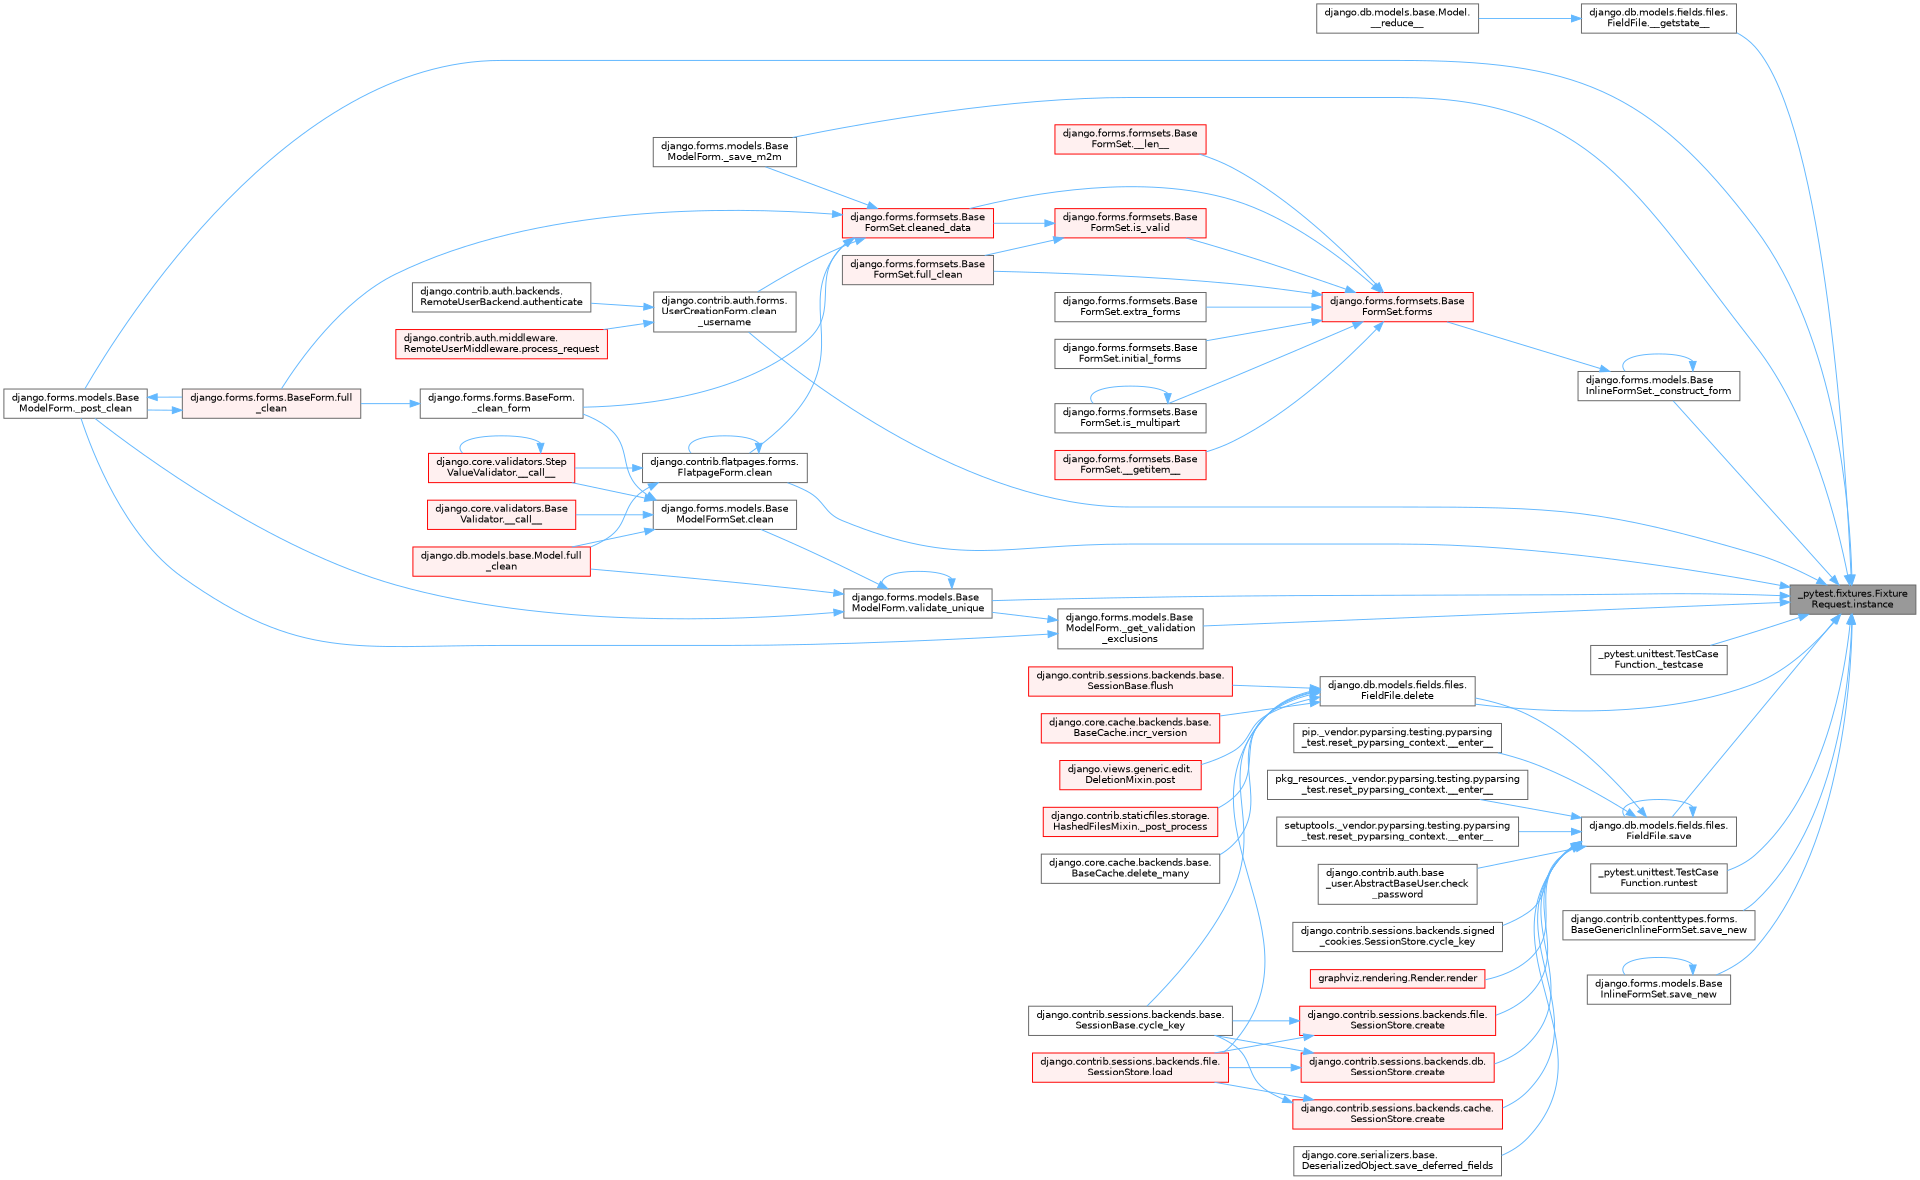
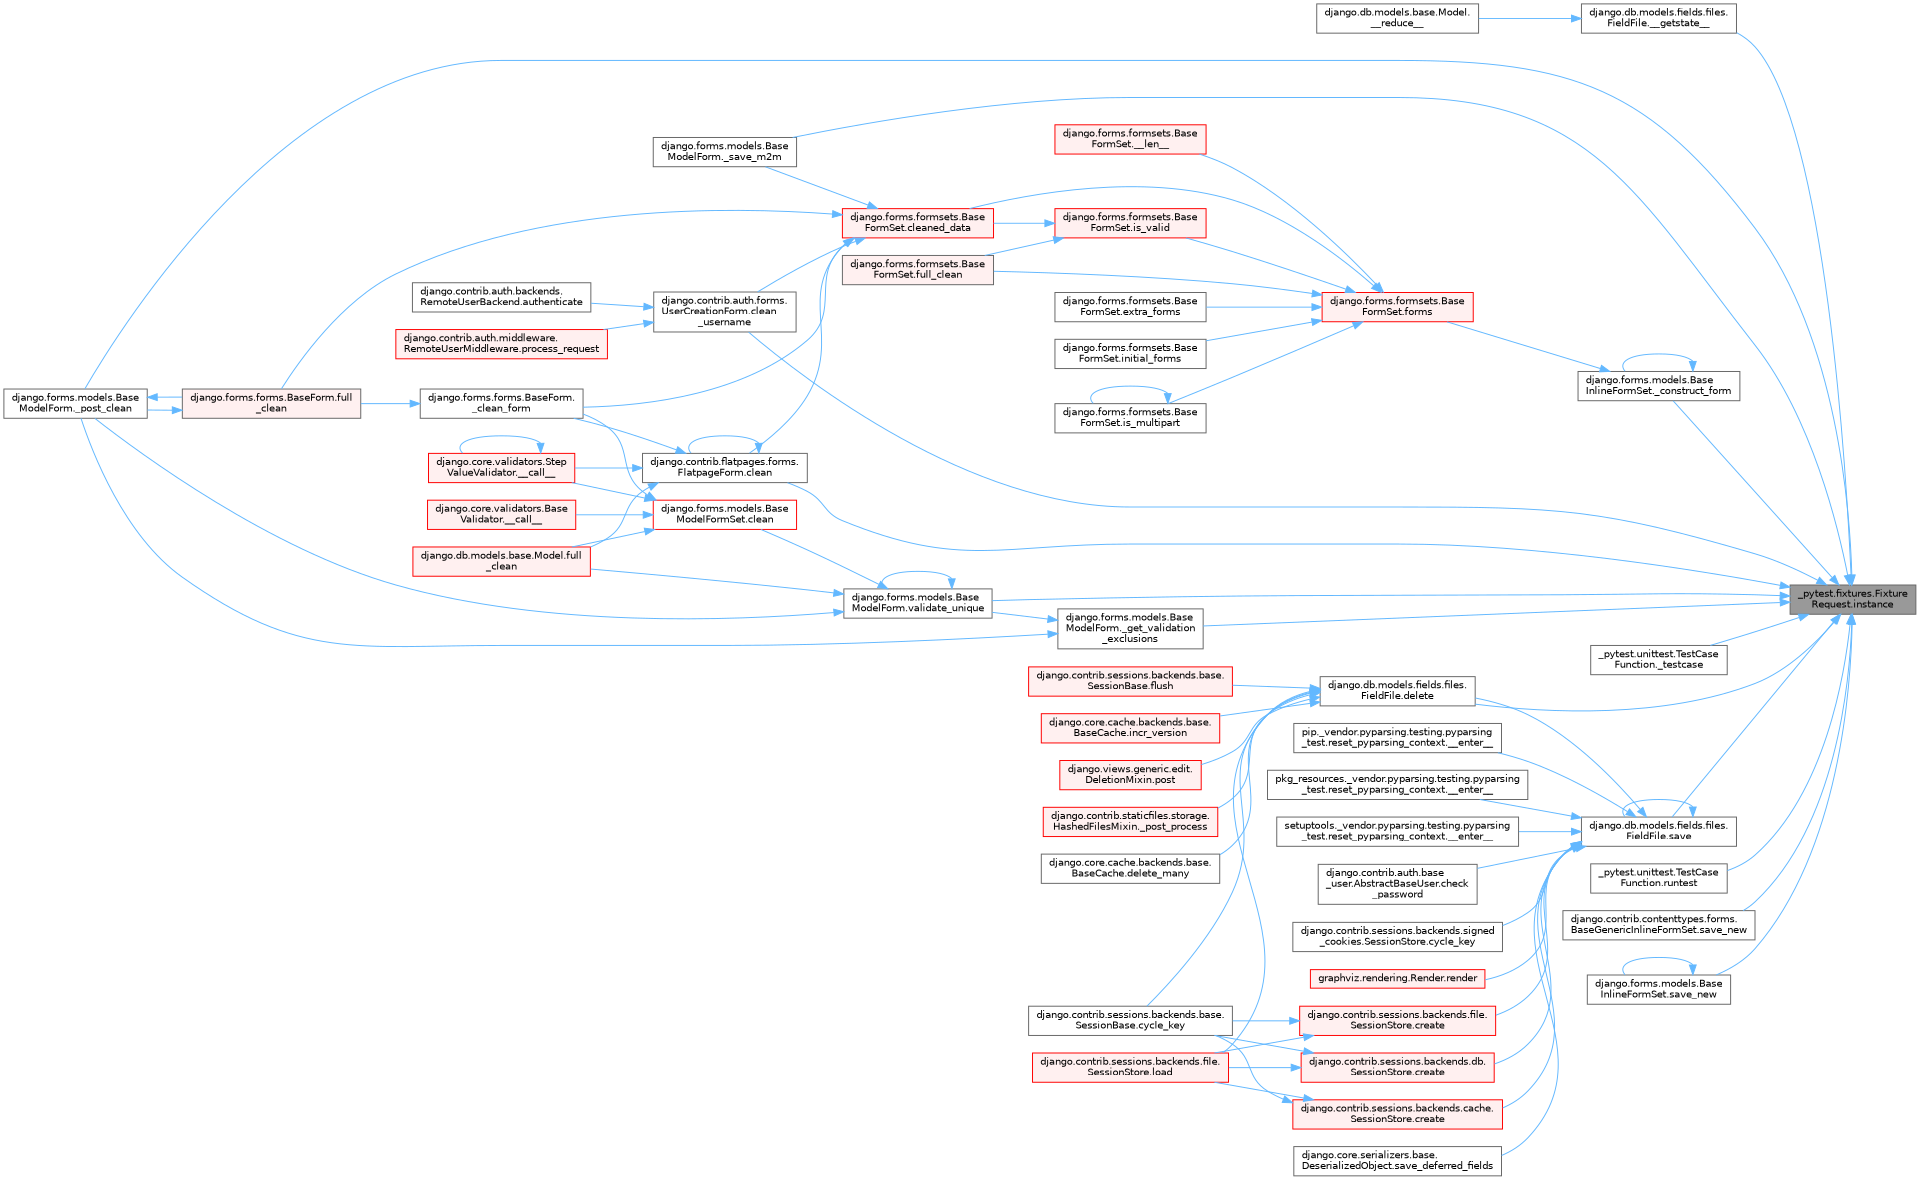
none -> (626, 432)
(1131, 465) -> none
(725, 515) -> (725, 515)
